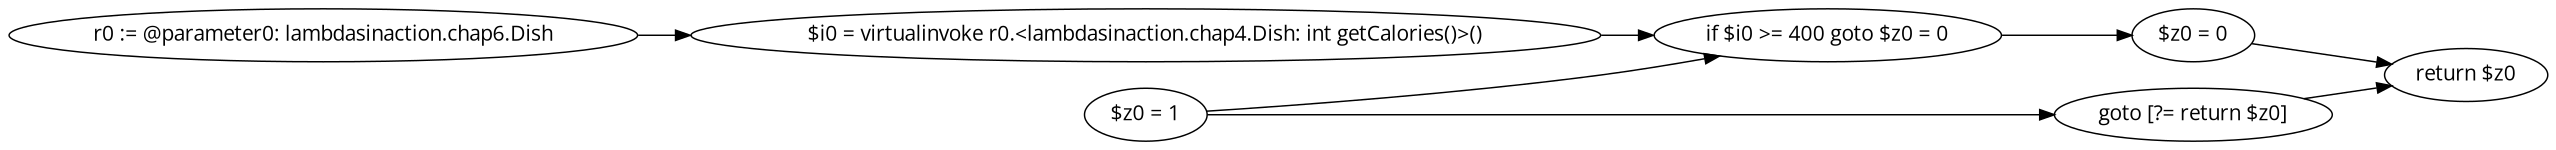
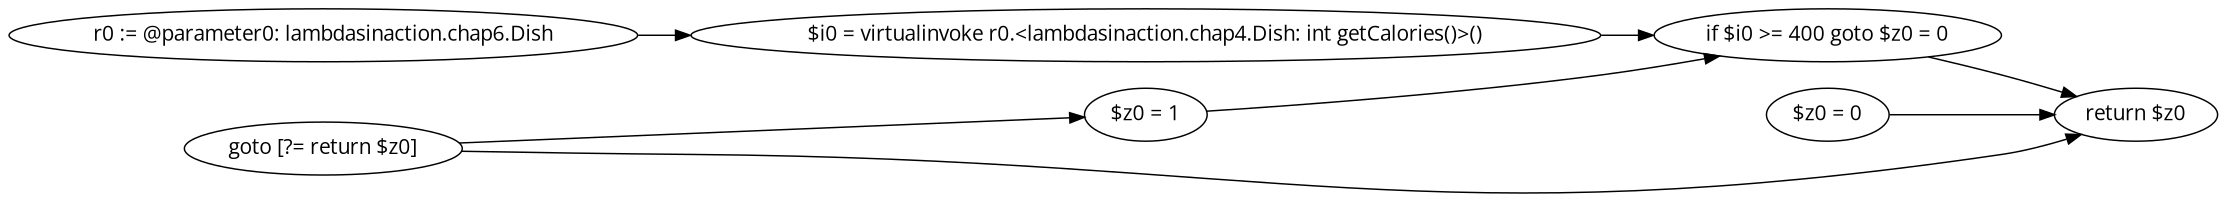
(2060, 35) -> (1996, 73)
(1623, 115) -> (764, 130)
